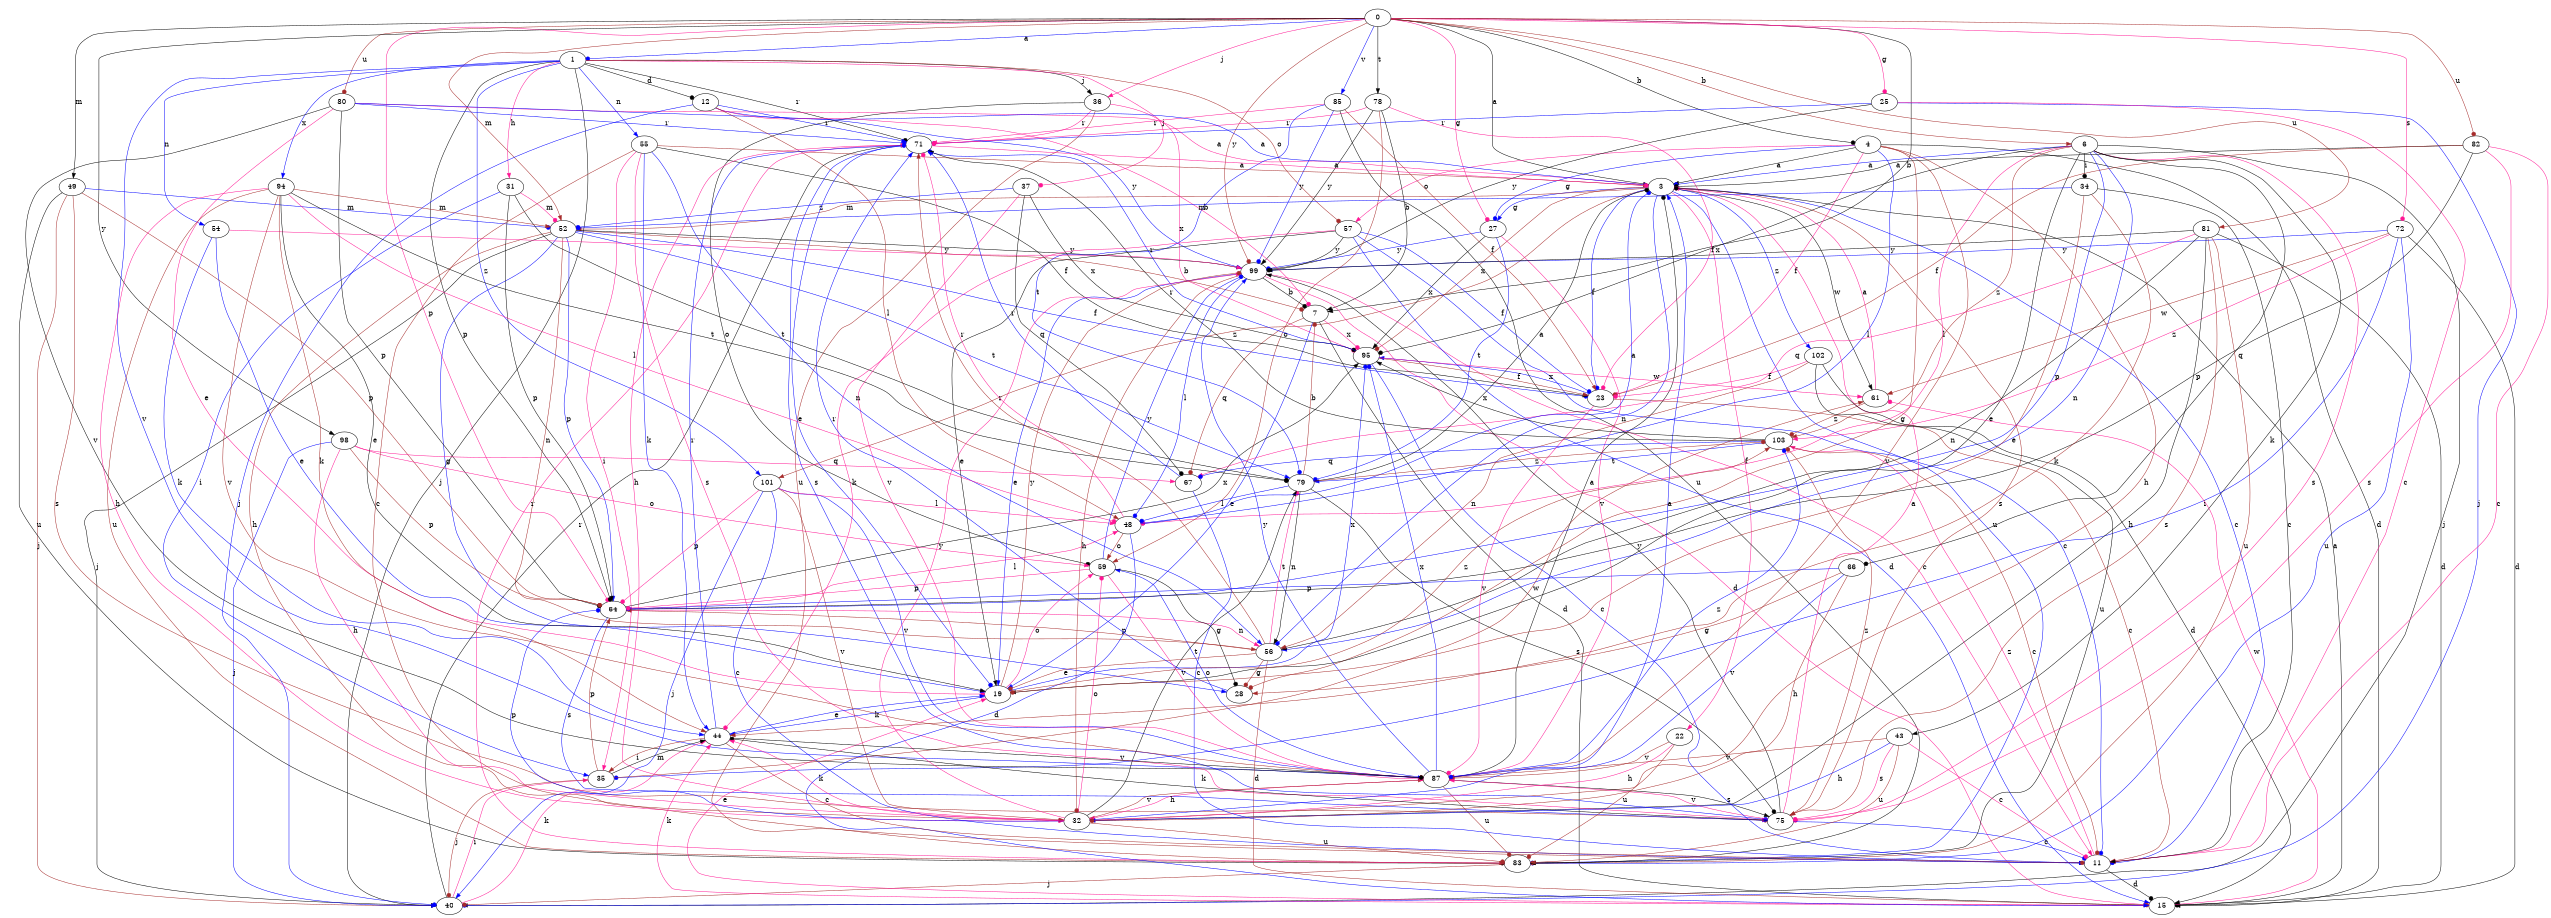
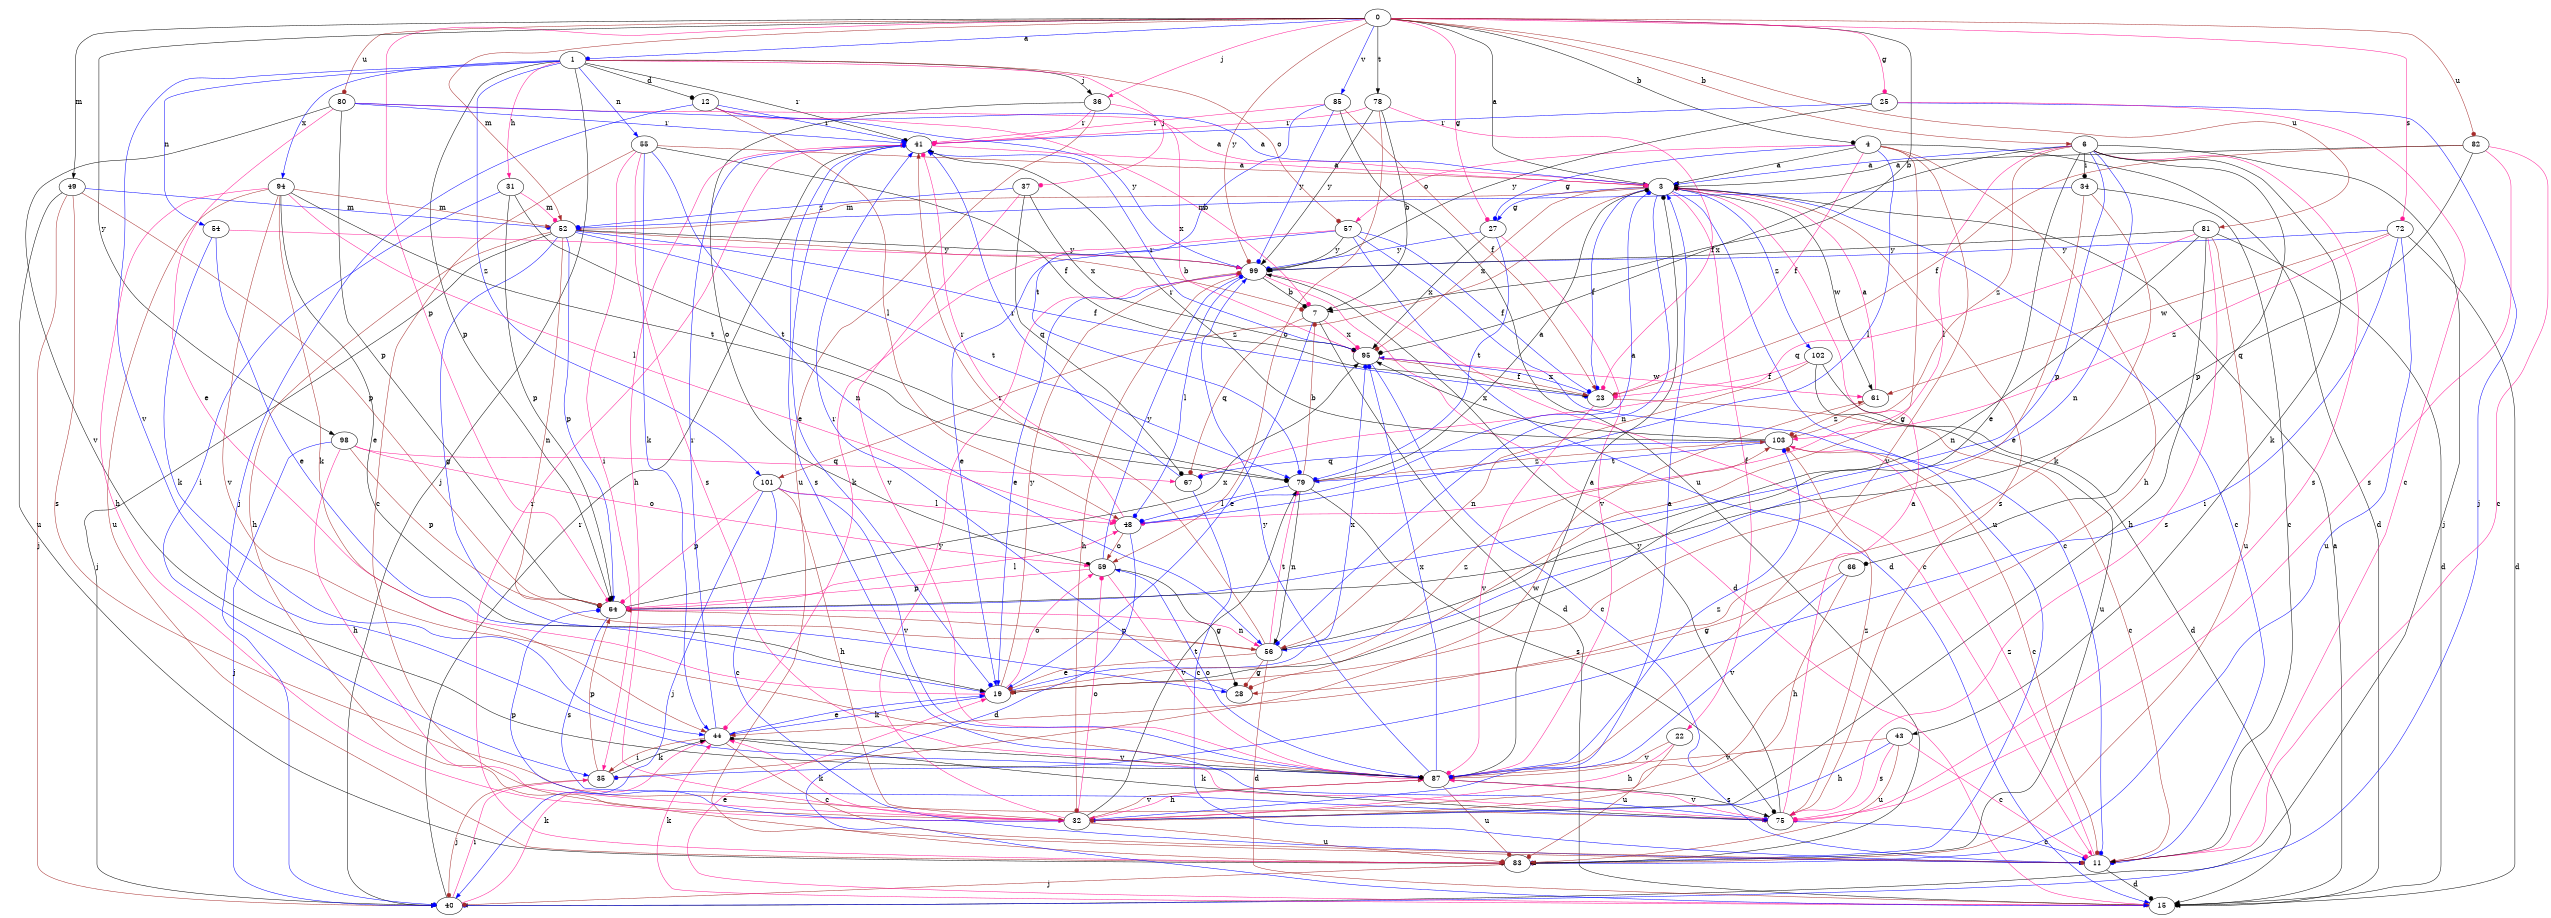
(919, 145) -> (919, 145)
(992, 329) -> (992, 329)
(1526, 459) -> (1526, 459)
(2083, 582) -> (2083, 582)
(1265, 588) -> none
(2229, 599) -> none
(843, 652) -> (843, 652)
(661, 758) -> (661, 758)
